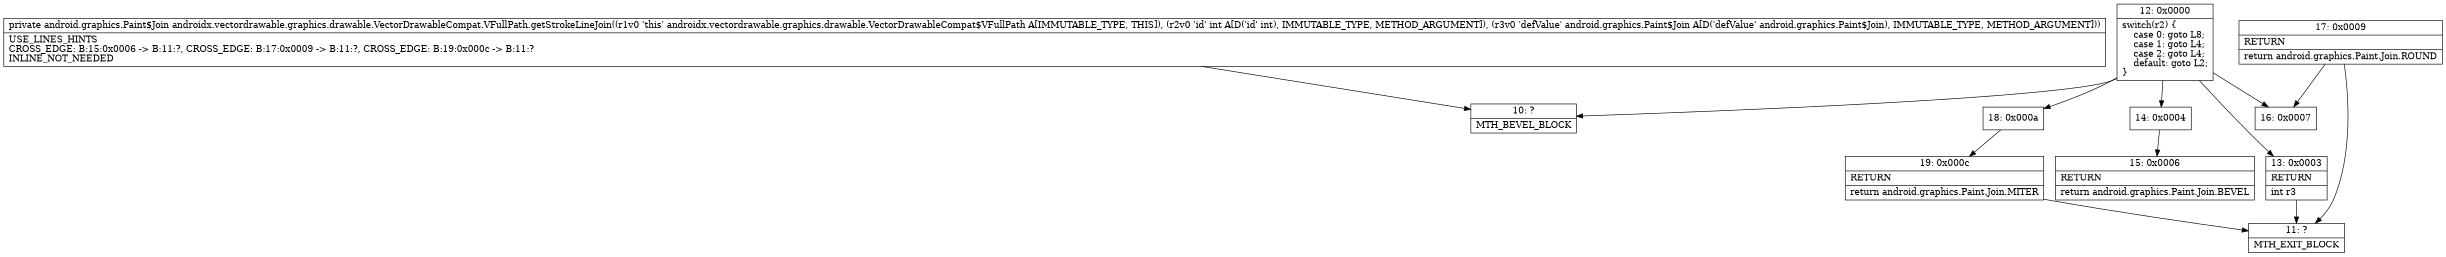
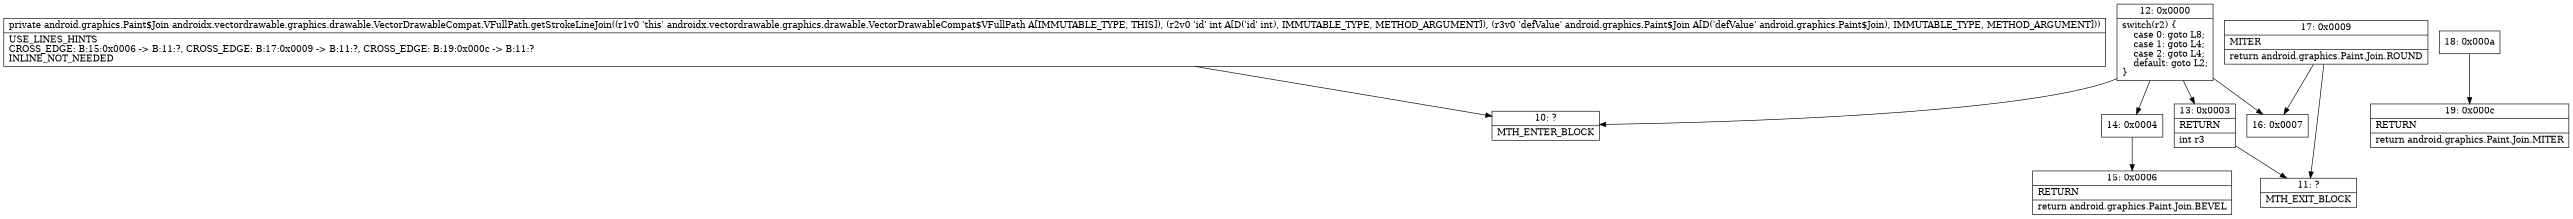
(2265, 42) -> (2245, 42)
(2084, 94) -> none
(1524, 125) -> (1546, 133)
(2143, 215) -> none
